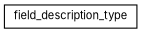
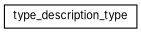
(71, 17) -> (71, 17)
